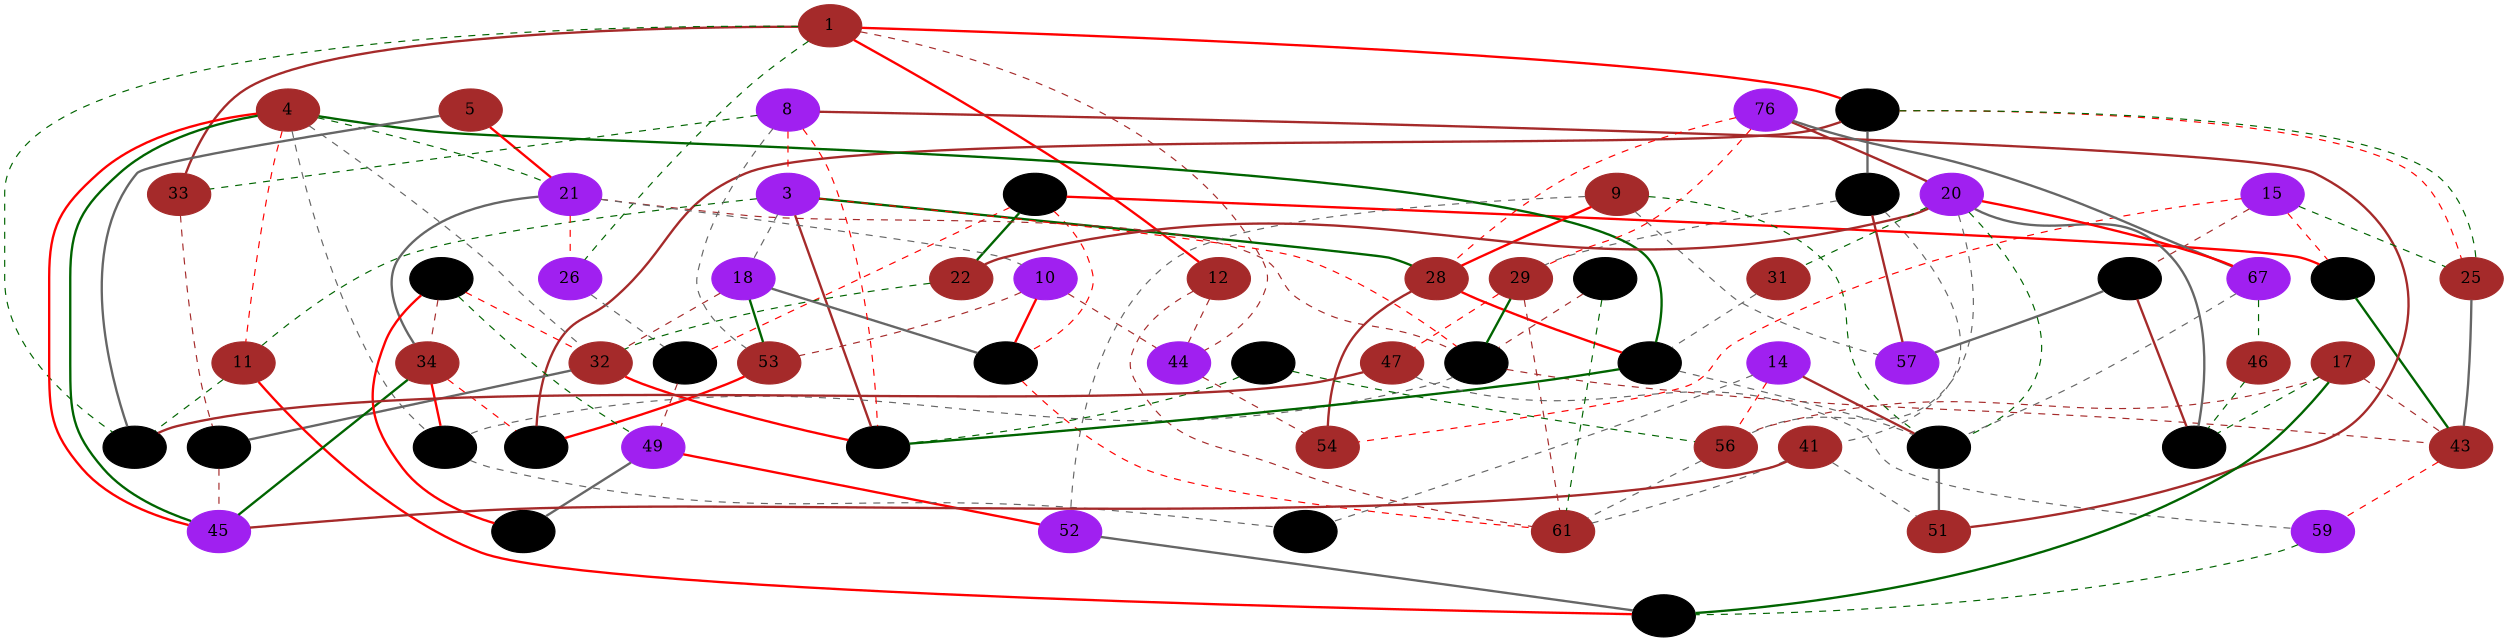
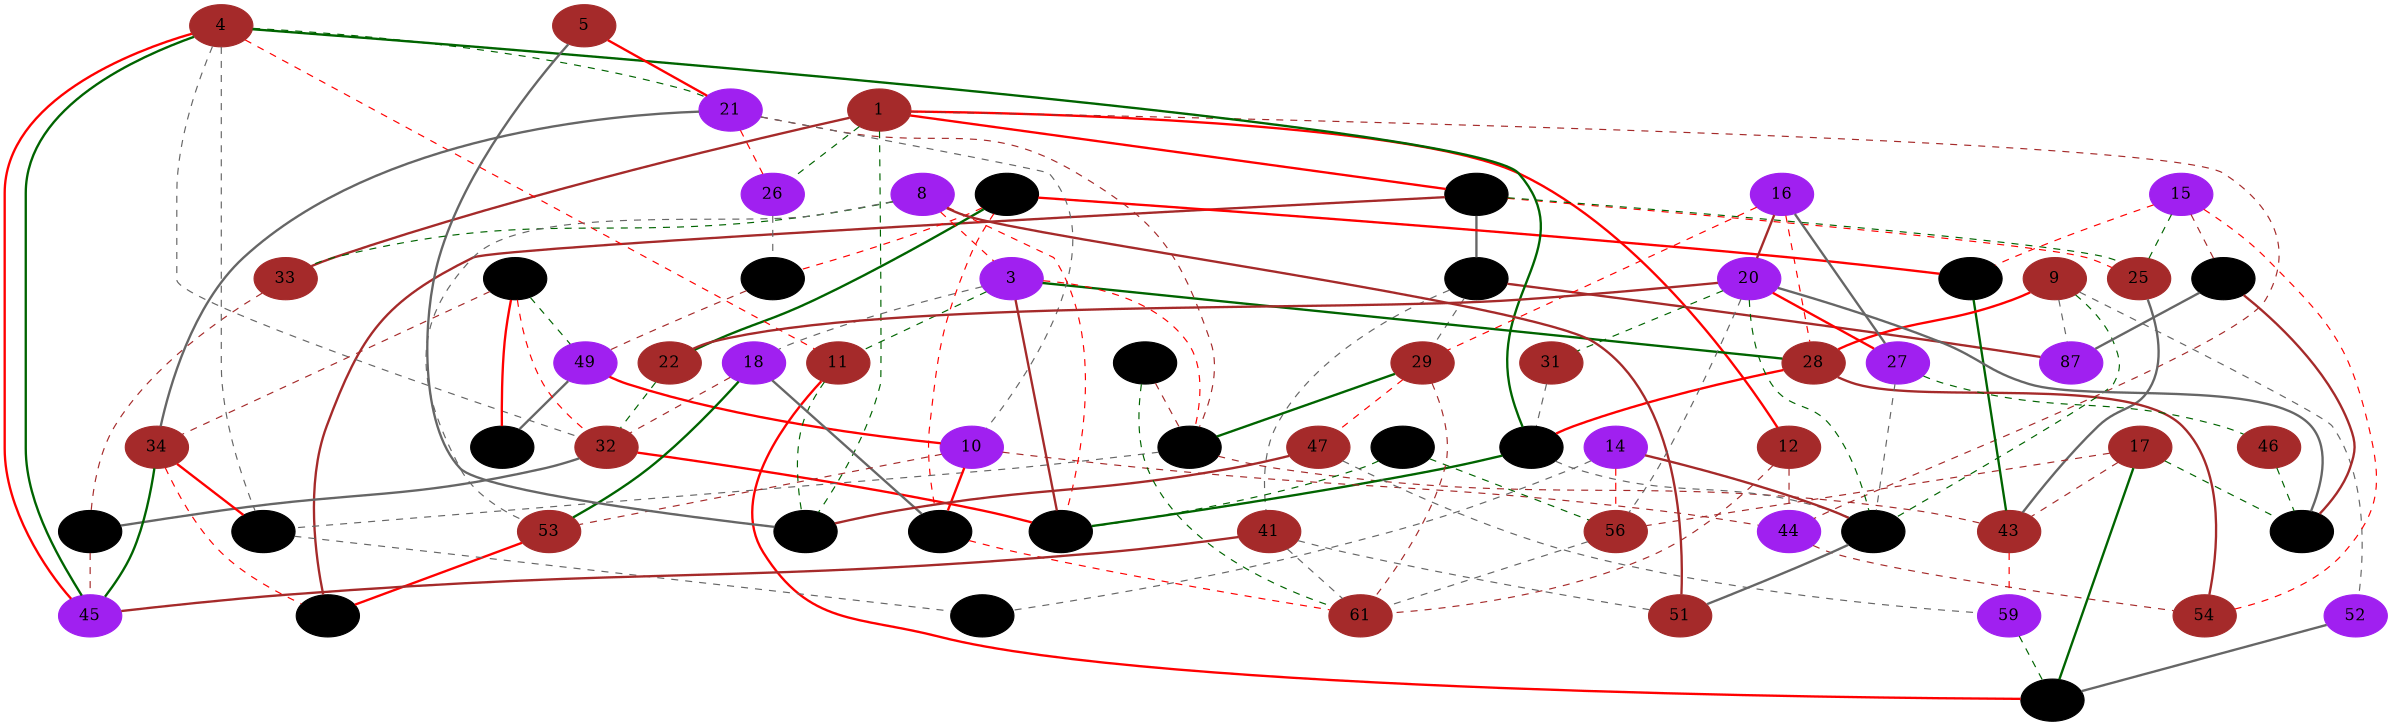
(1766, 110) -> (1782, 194)
(2259, 279) -> (1898, 363)
(1907, 363) -> (2071, 363)
(862, 489) -> (773, 419)
